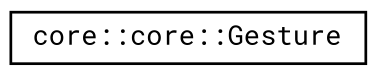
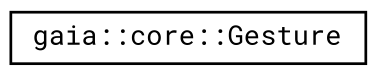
(188, 38) -> (188, 38)
